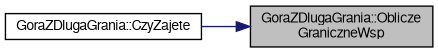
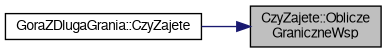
(342, 27) -> (316, 27)
